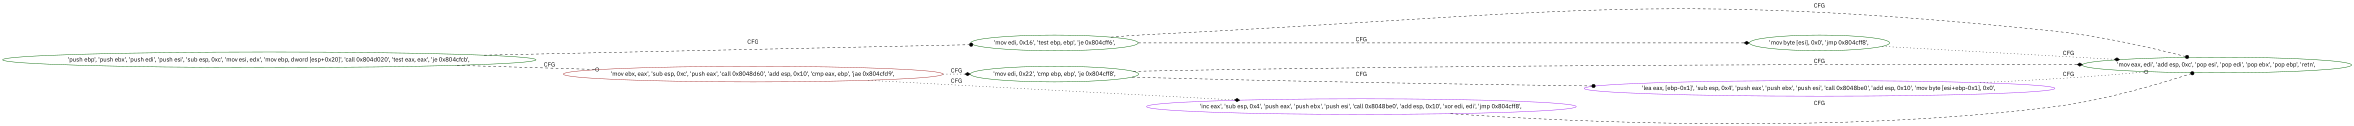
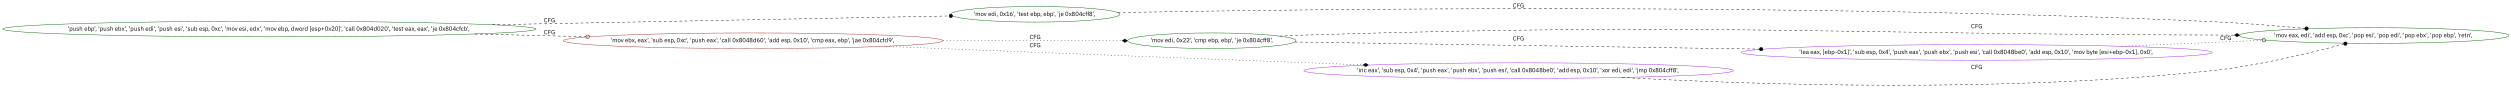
(1054, 43) -> (1035, 14)
(1820, 43) -> none
